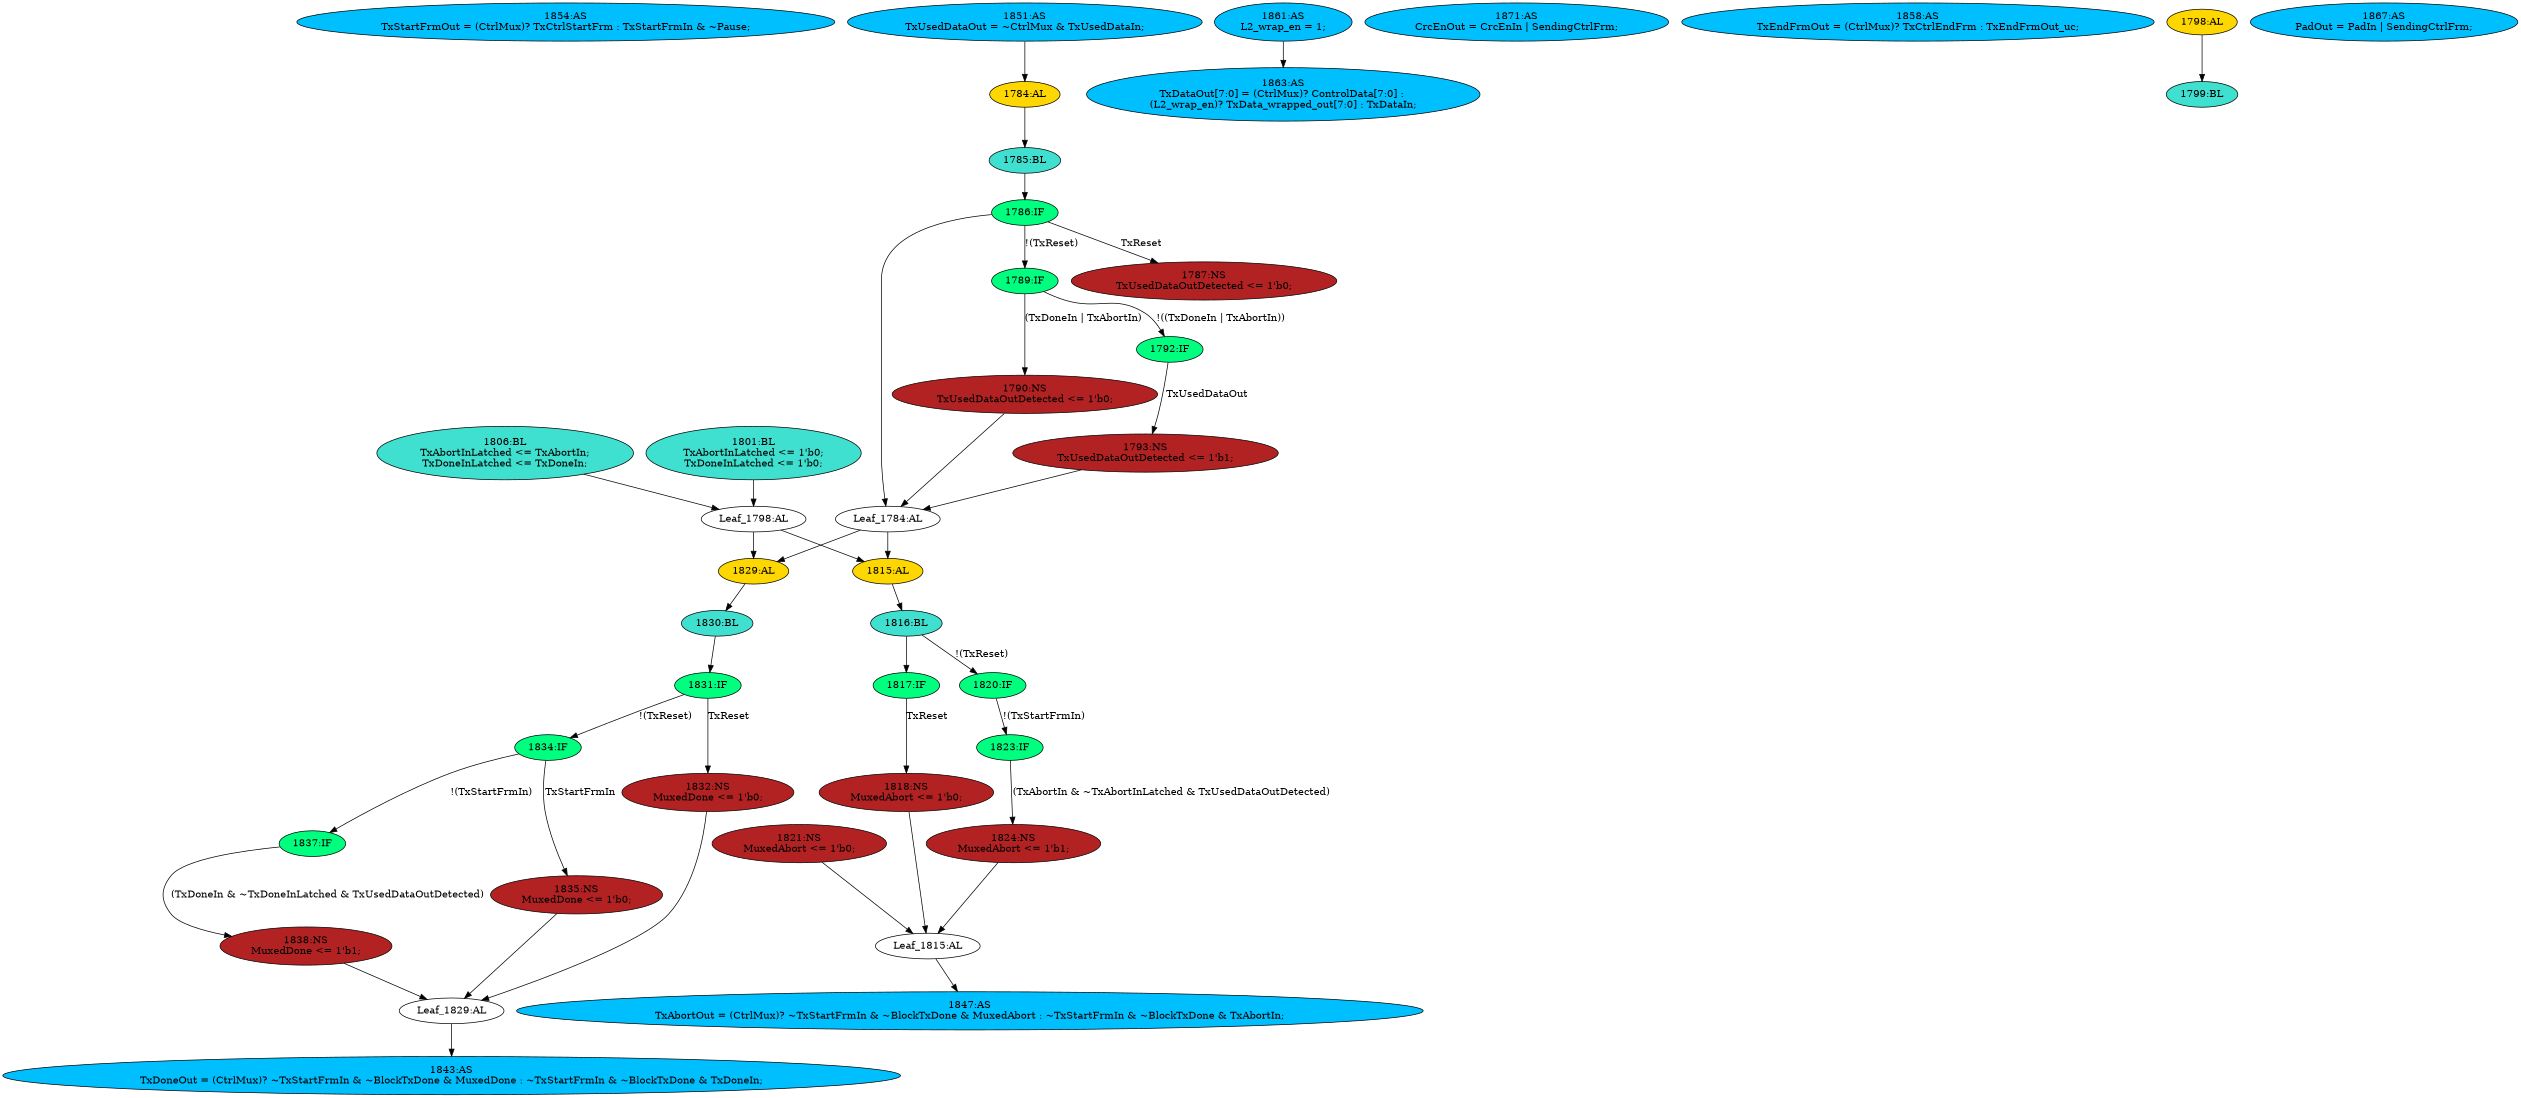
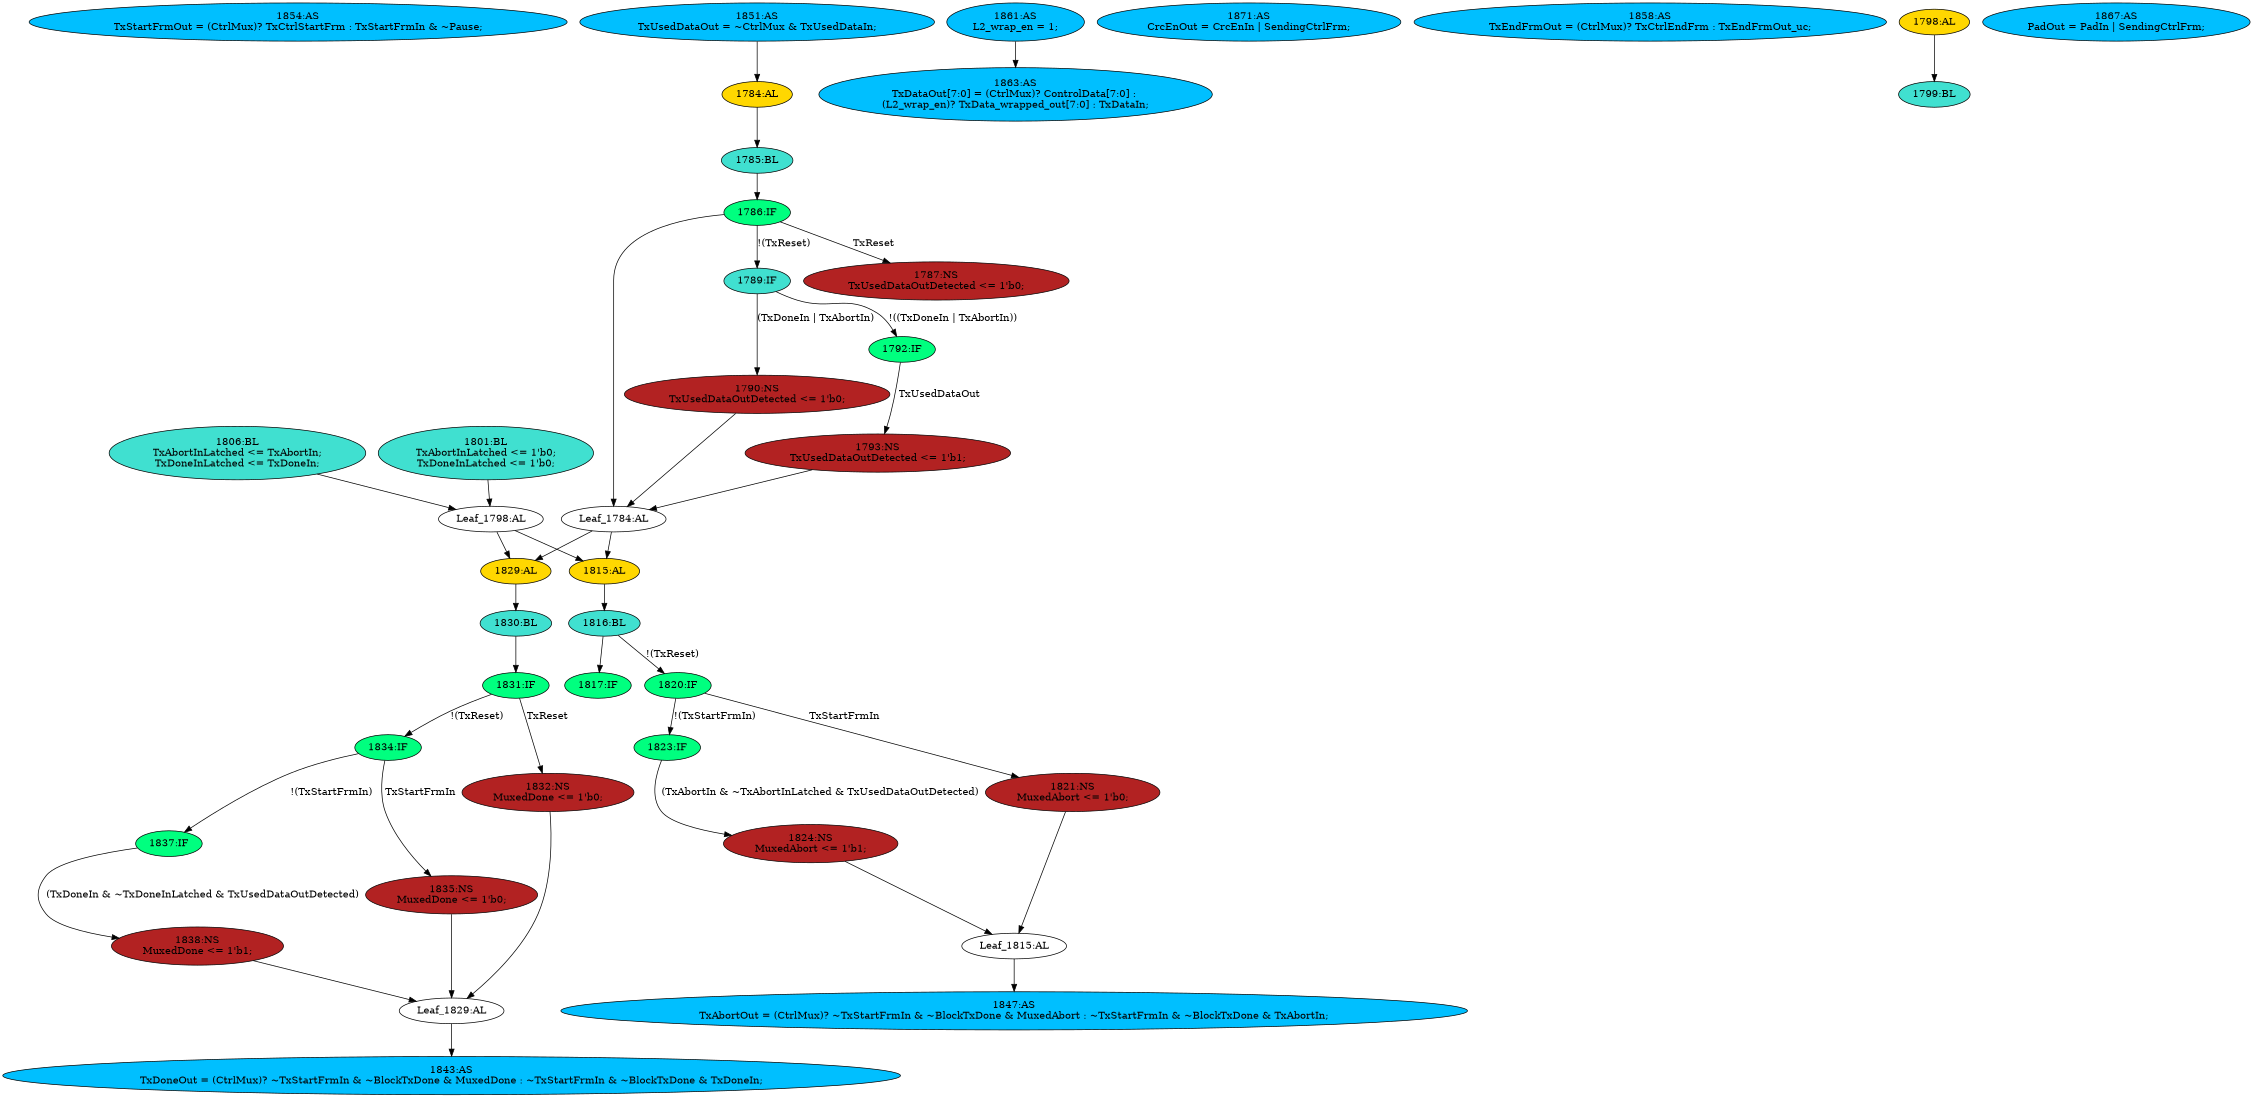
(1025, 281) -> (757, 281)
none -> (858, 734)
(906, 792) -> none
